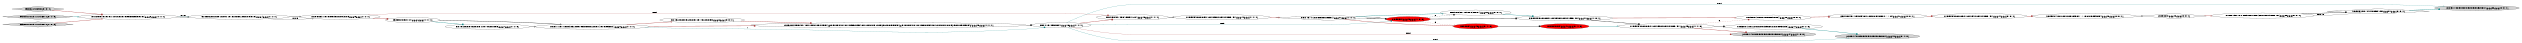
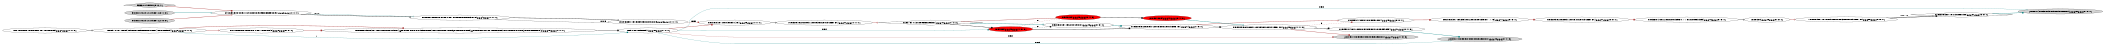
(2174, 16) -> (1767, 20)
(38, 17) -> (150, 13)
(413, 20) -> none
(38, 24) -> (150, 21)
